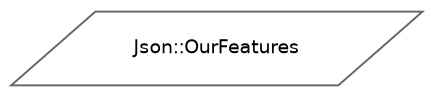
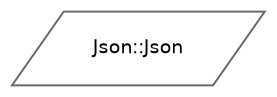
(217, 49) -> (138, 49)
